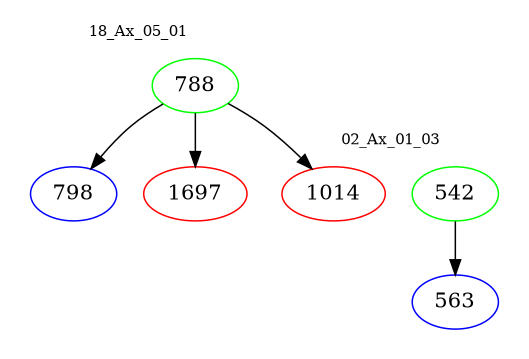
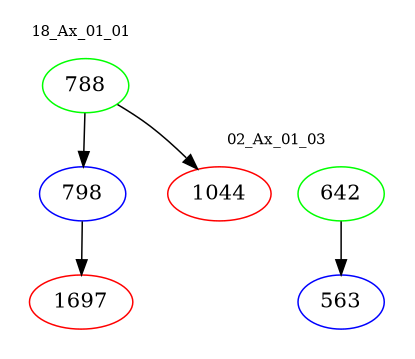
(138, 32) -> (81, 32)
(195, 132) -> (82, 241)
(334, 194) -> (219, 194)
(455, 194) -> (341, 194)
